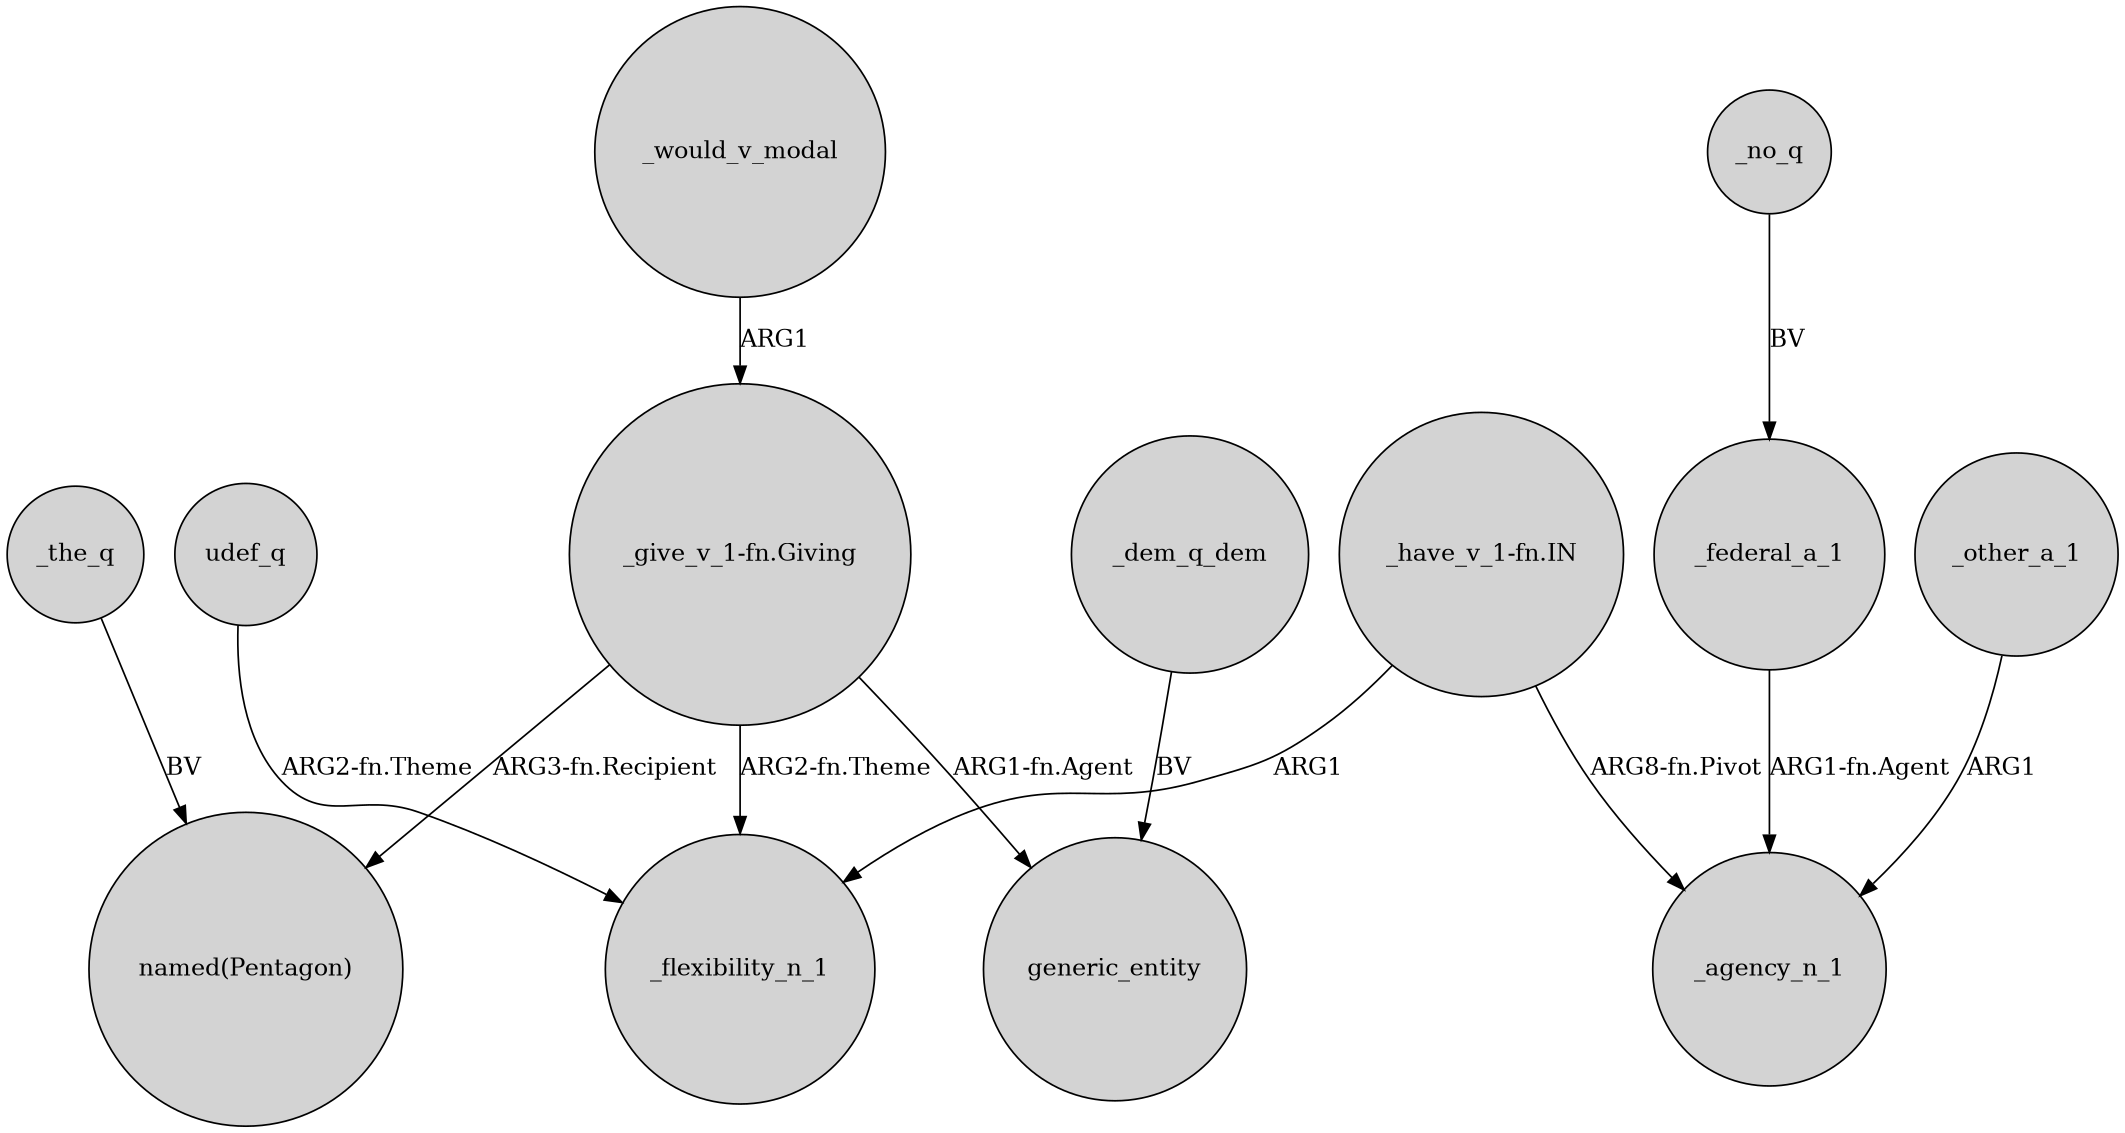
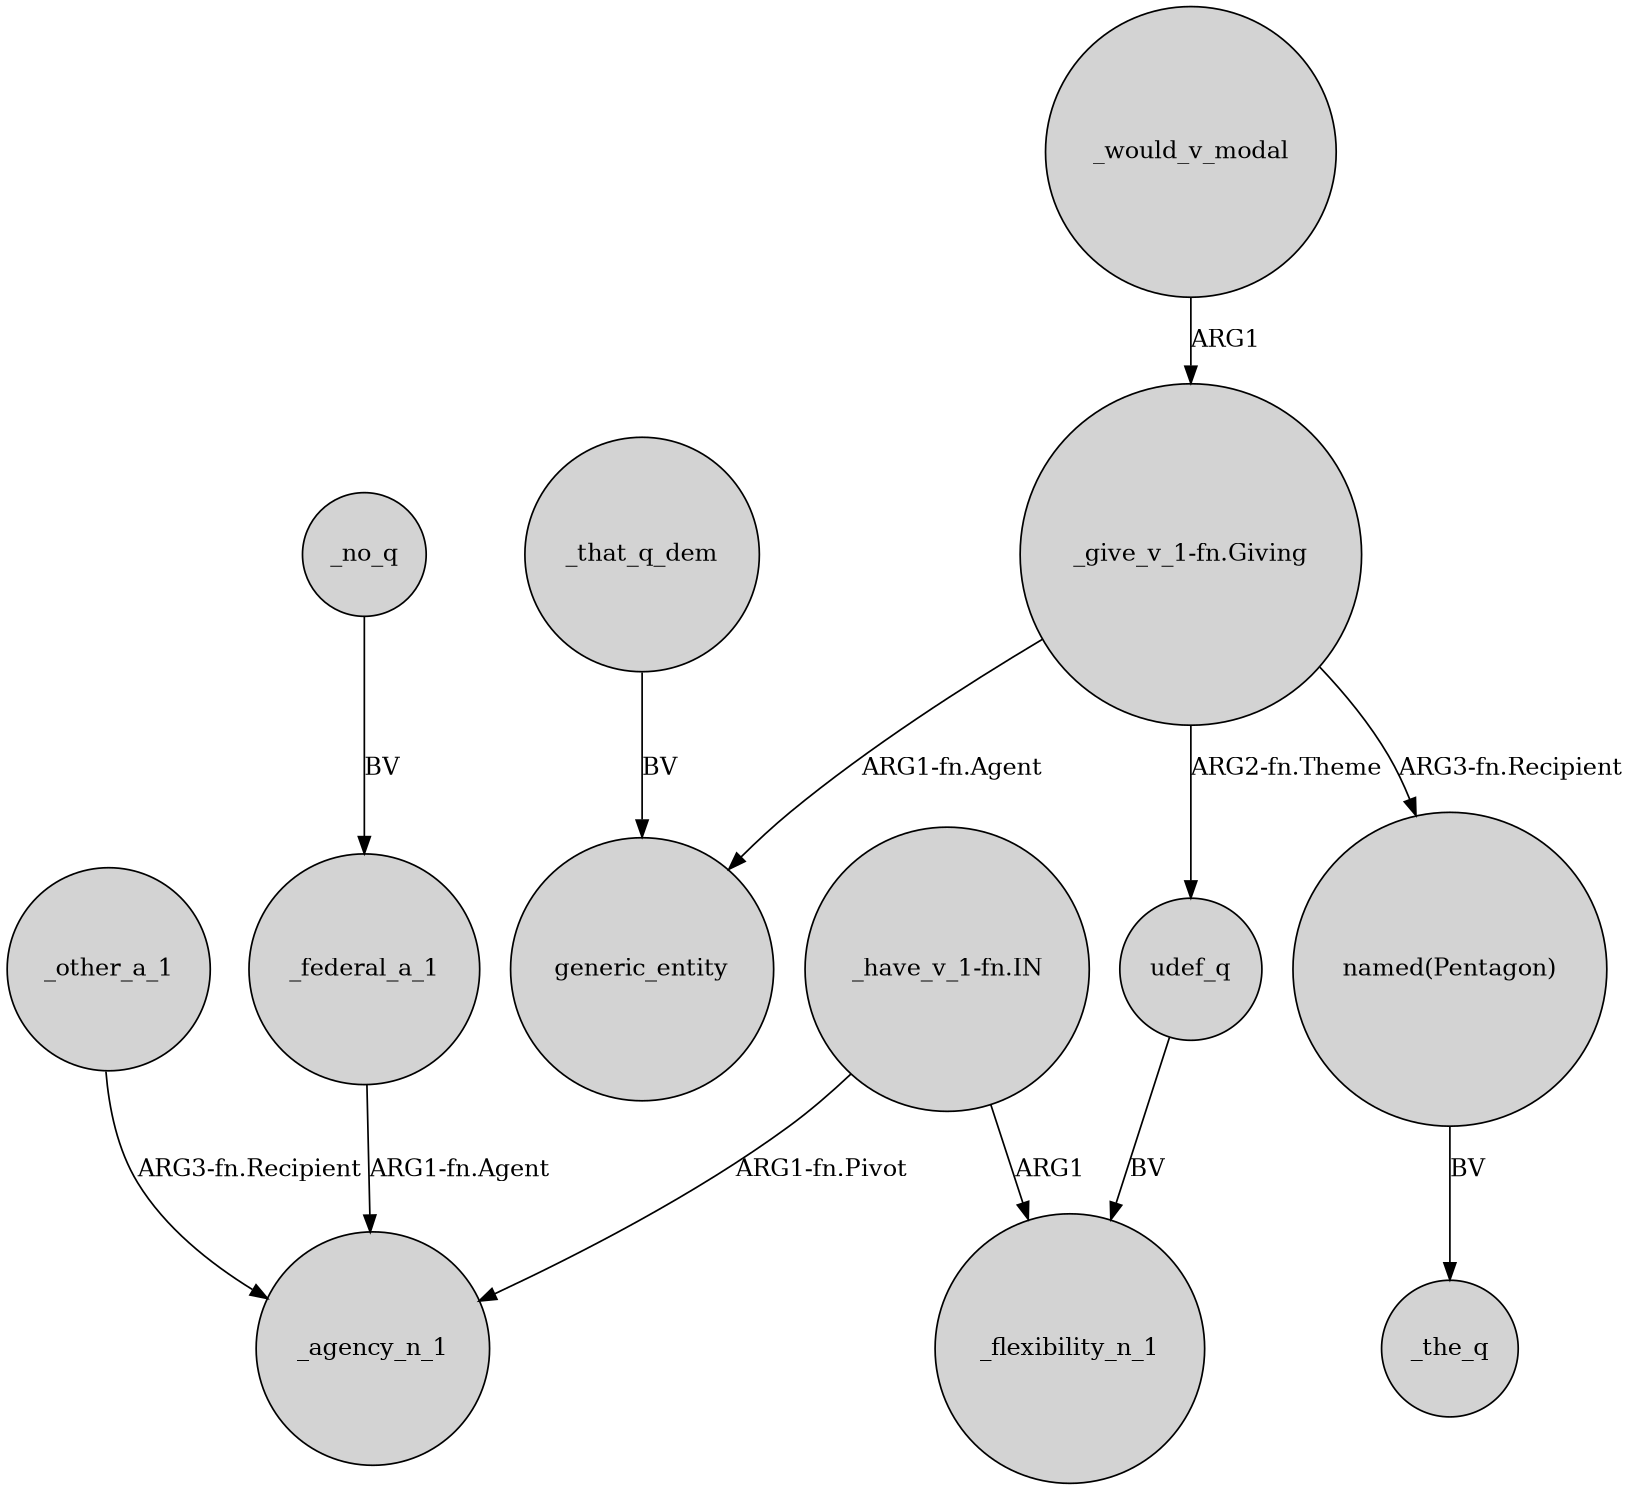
(1190, 555) -> (642, 555)
(140, 713) -> (1450, 1195)
(377, 769) -> (1147, 1170)
(1677, 769) -> (822, 1170)
(2002, 769) -> (250, 1170)
(740, 771) -> (1191, 803)
